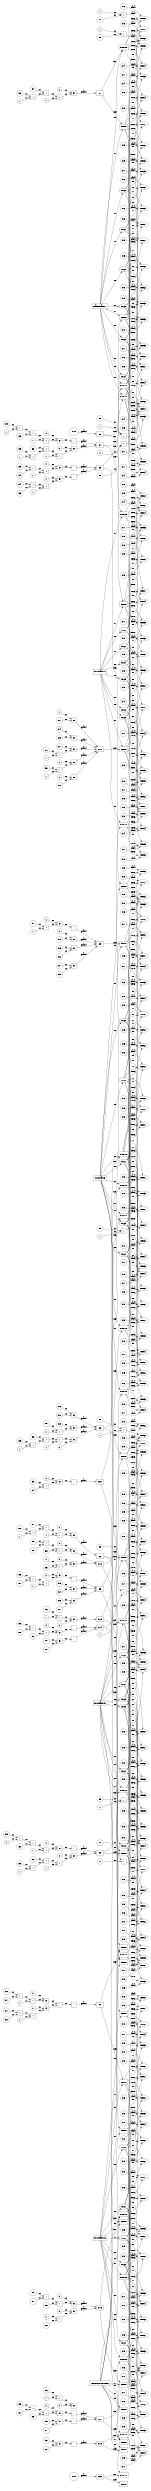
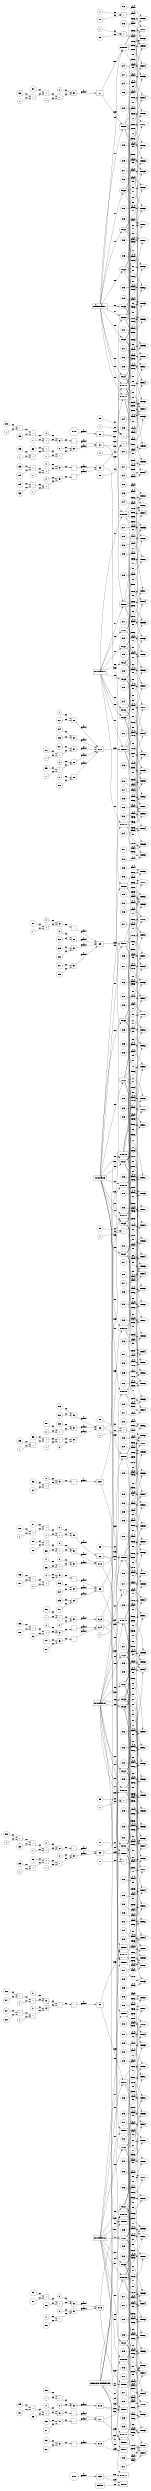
(100, 2383) -> (100, 2383)
none -> (100, 2406)
none -> (100, 2486)
